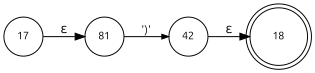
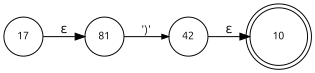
(279, 37) -> (279, 37)
